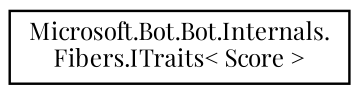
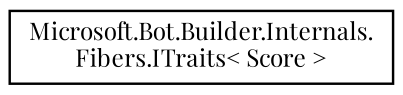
(180, 47) -> (201, 47)
